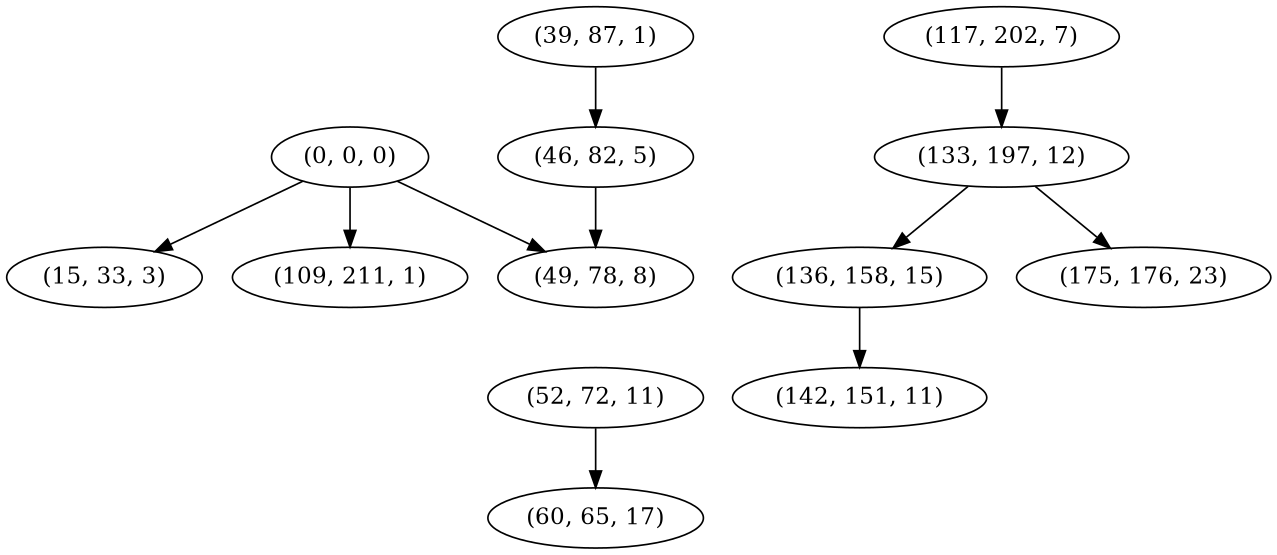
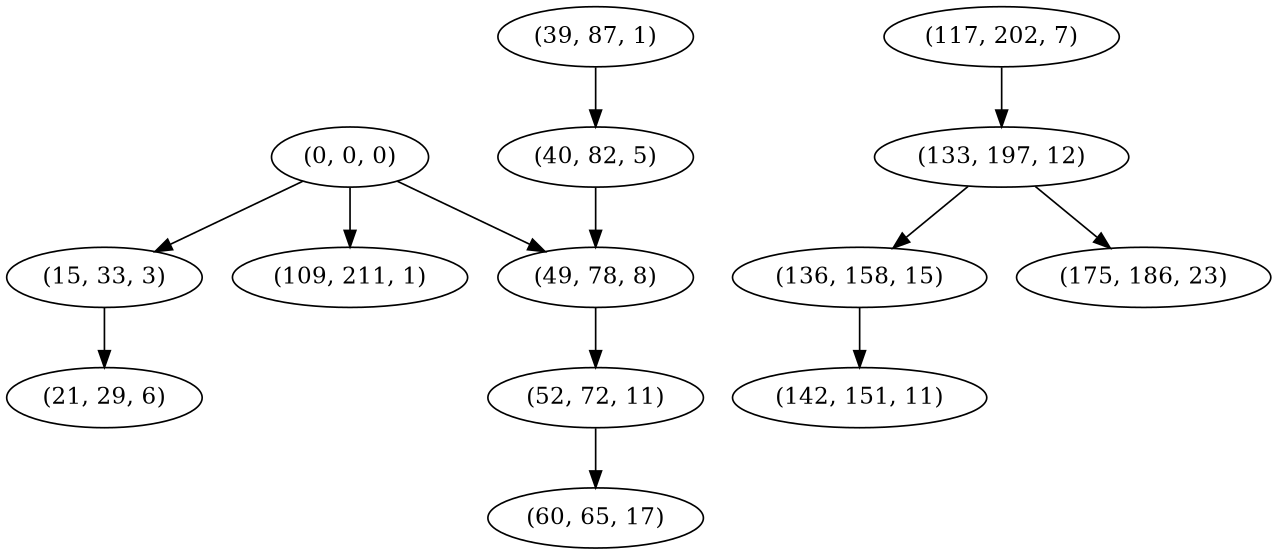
(596, 157) -> (596, 157)
(1144, 277) -> (1144, 277)
none -> (596, 329)
none -> (104, 398)
